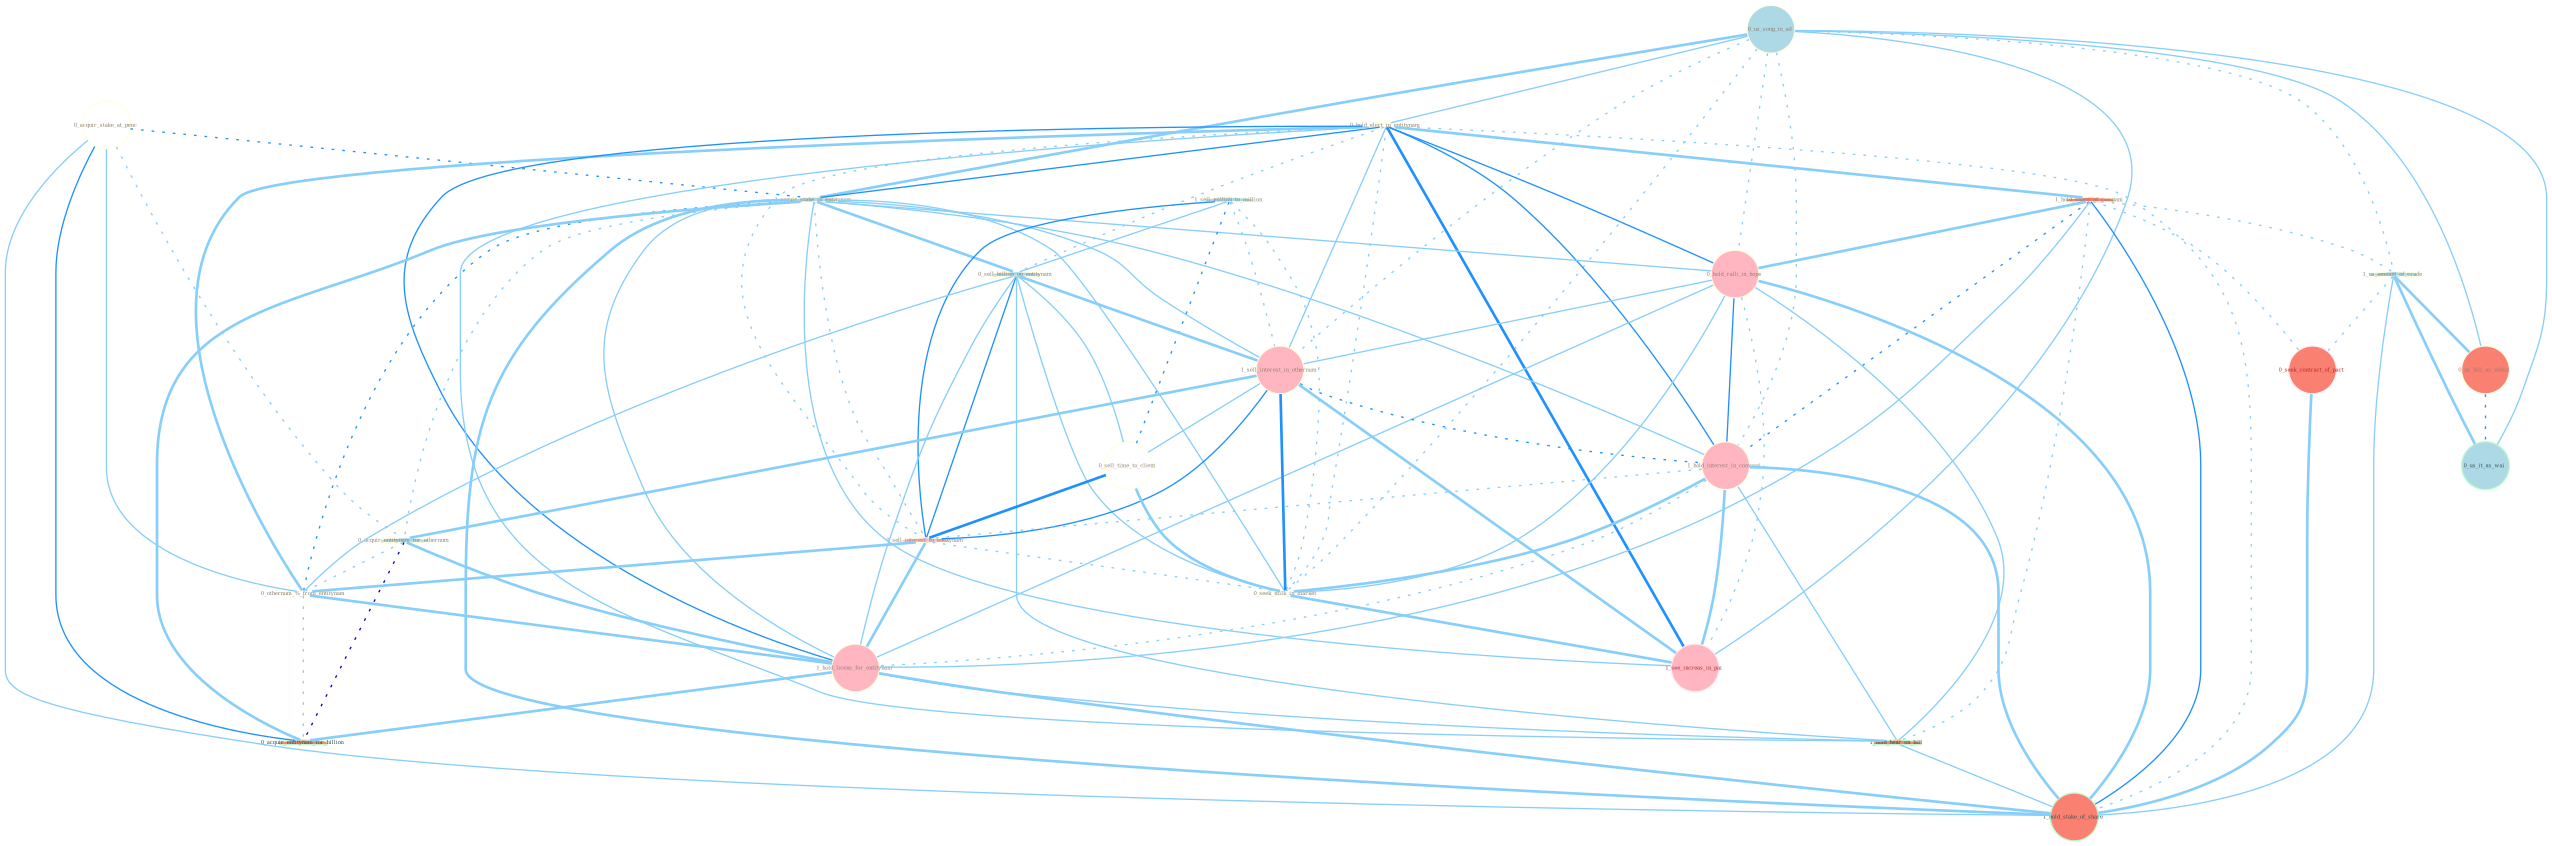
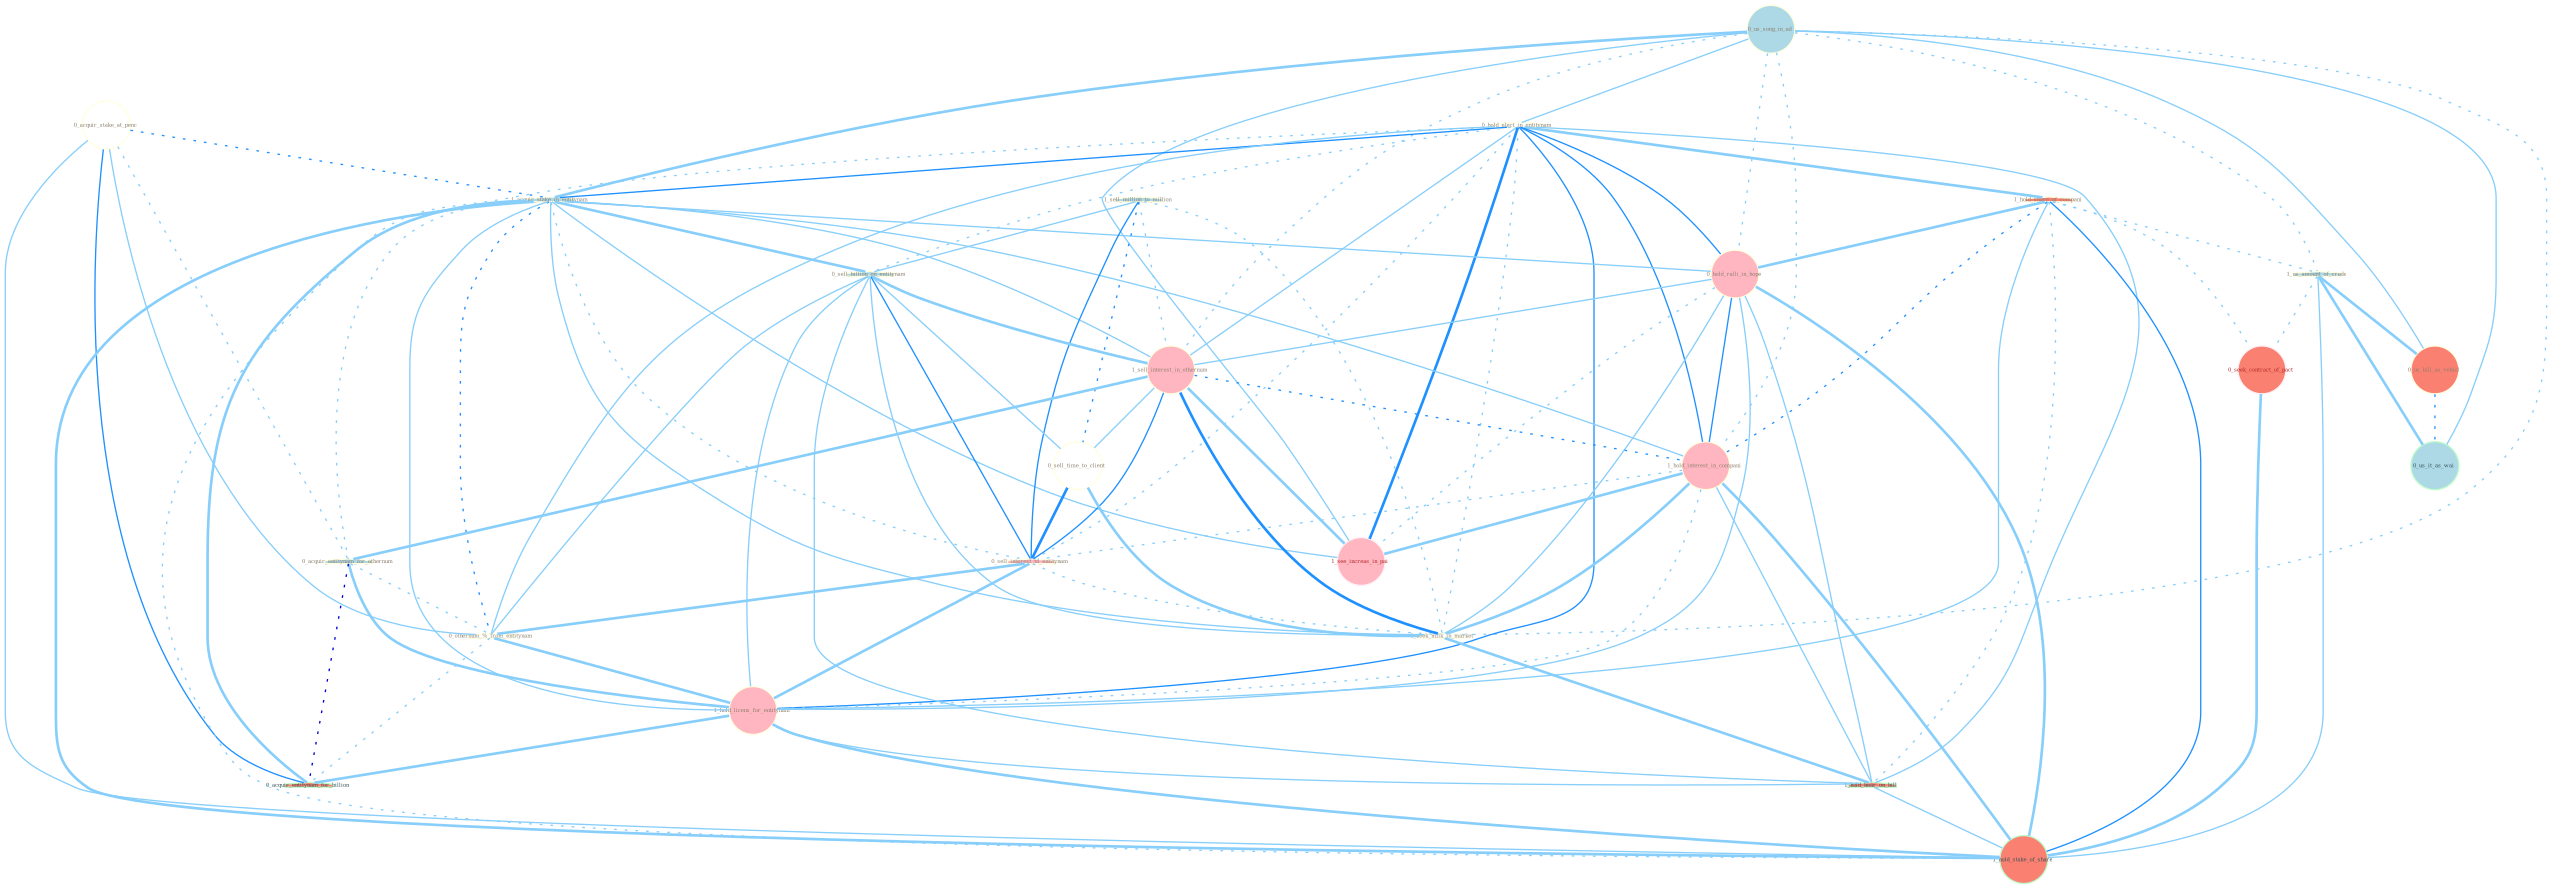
(431, 168) -> (929, 215)
(1481, 629) -> (1657, 710)
